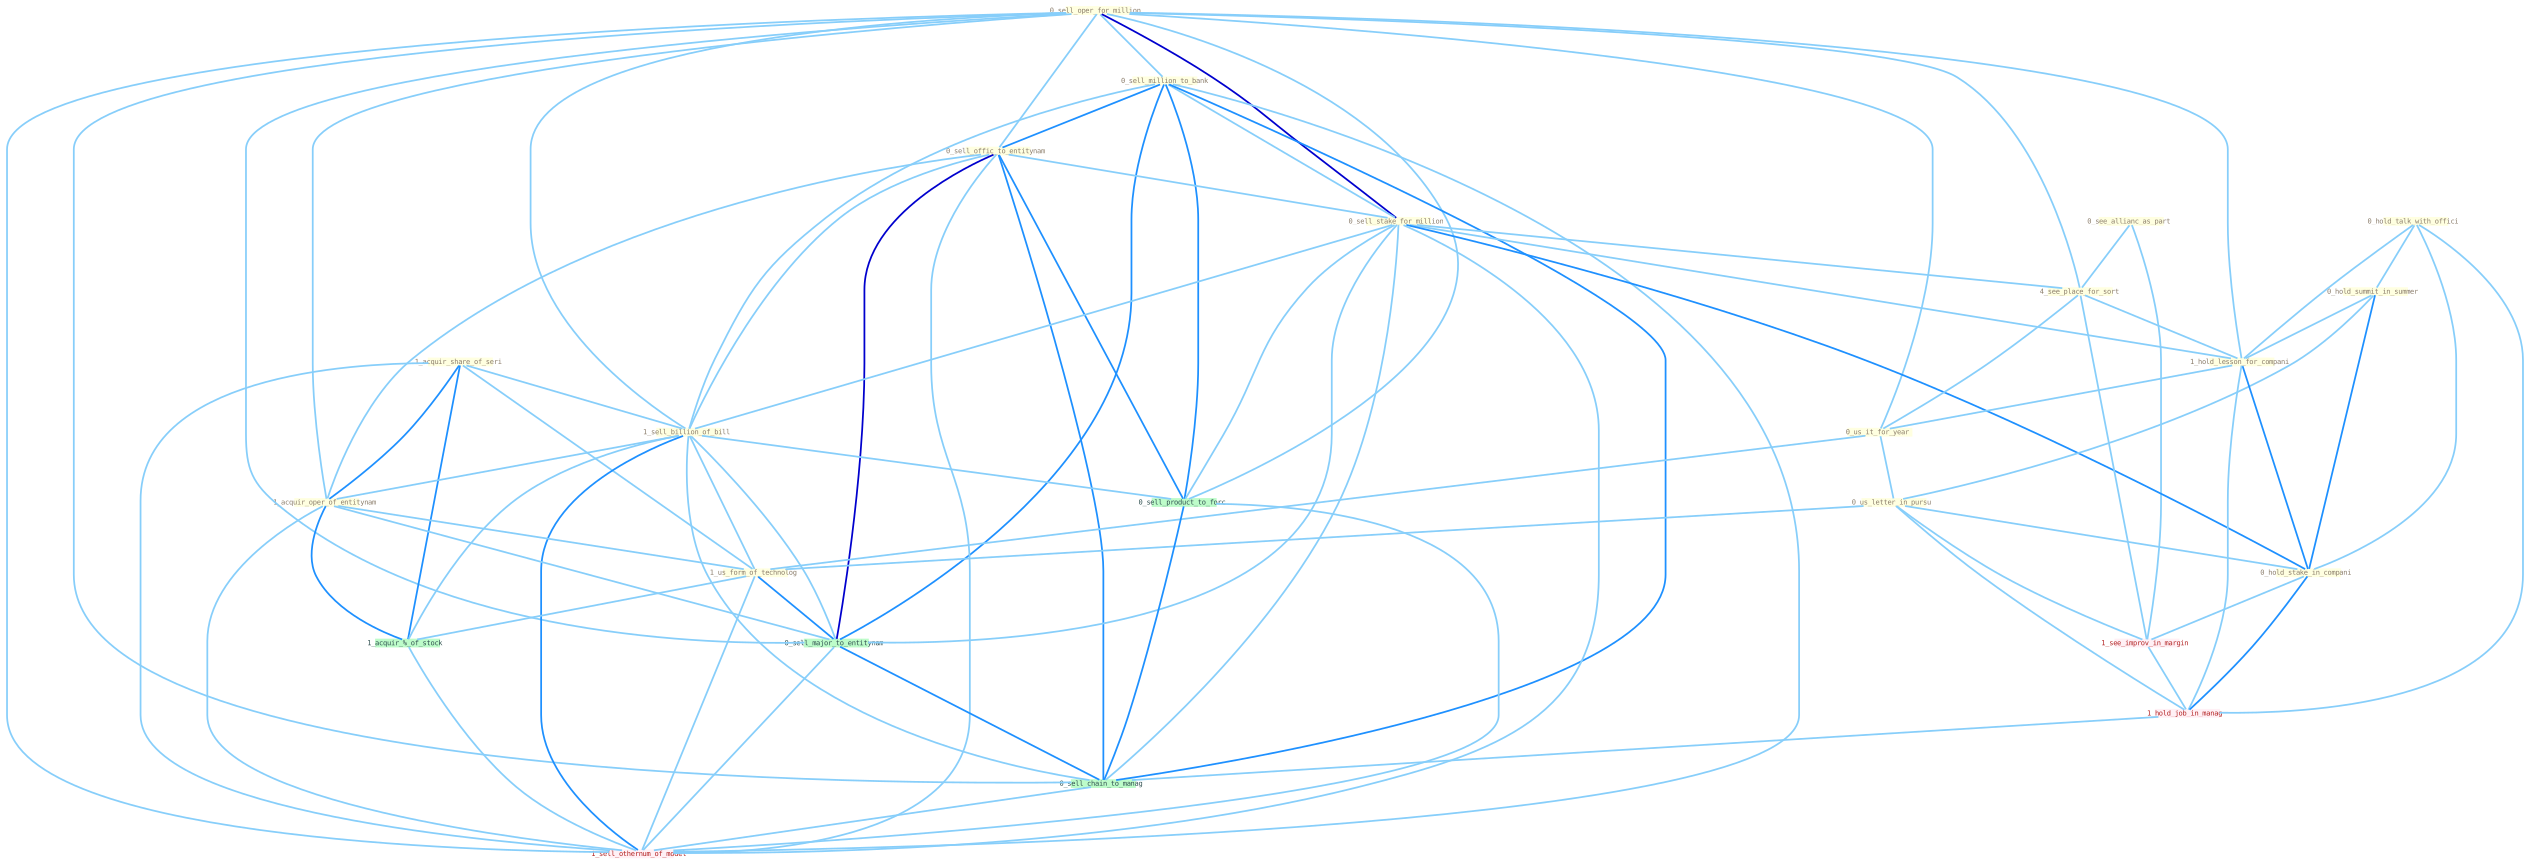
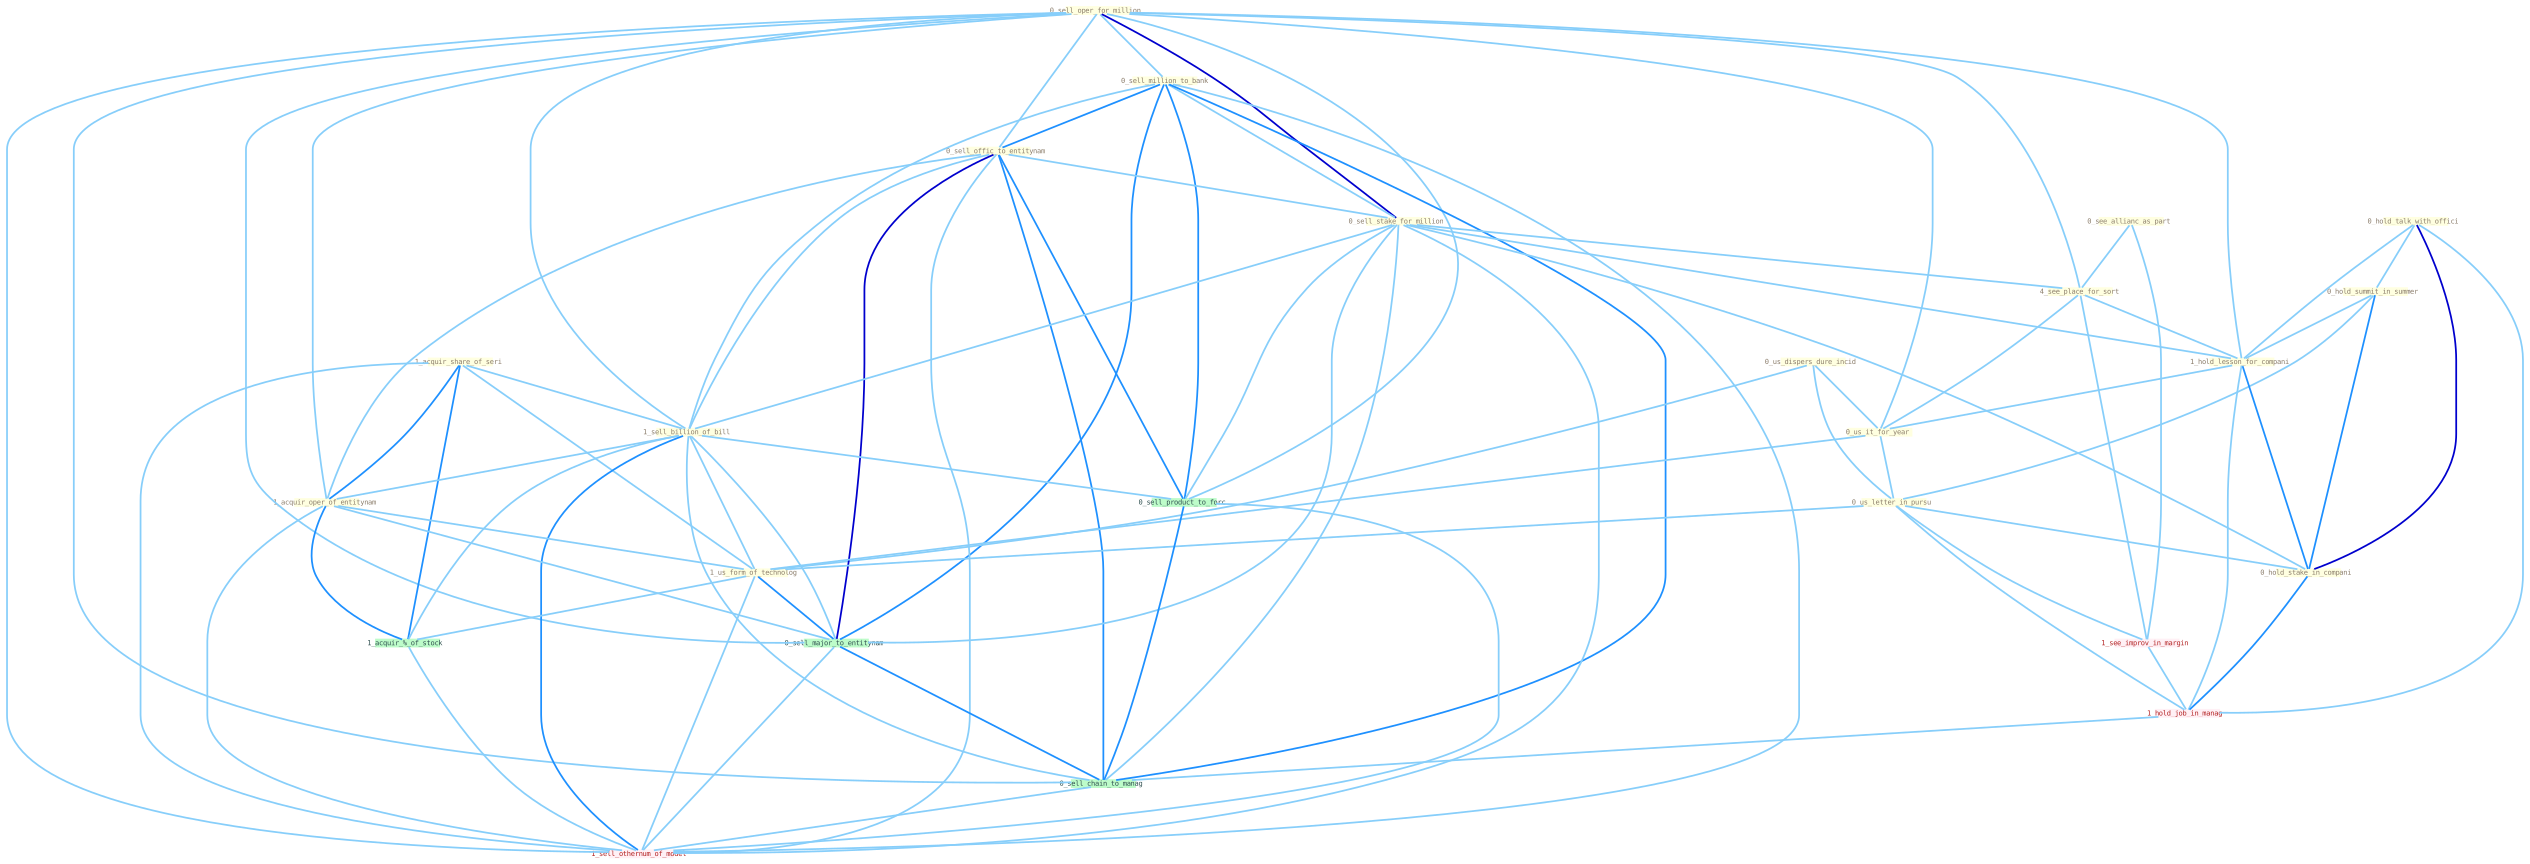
none -> (1813, 362)
(1869, 362) -> (1869, 362)
(2456, 430) -> (2456, 430)
(2239, 603) -> none
